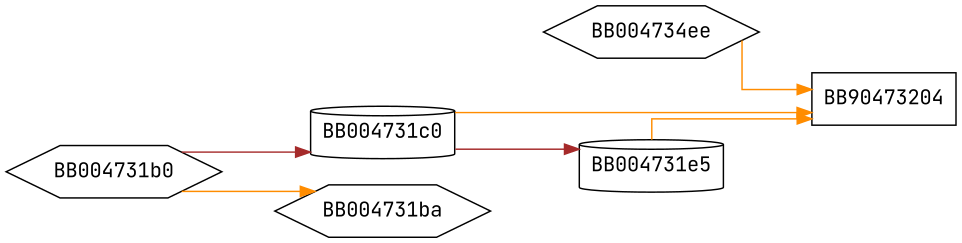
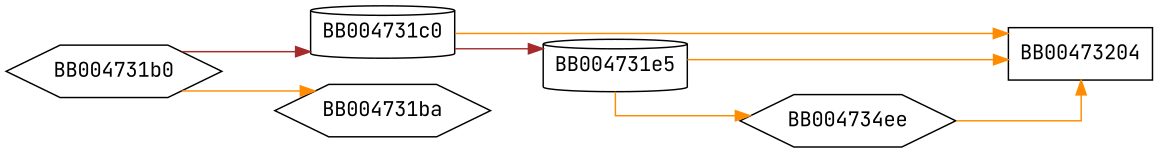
(884, 99) -> (1080, 54)
none -> (663, 116)
